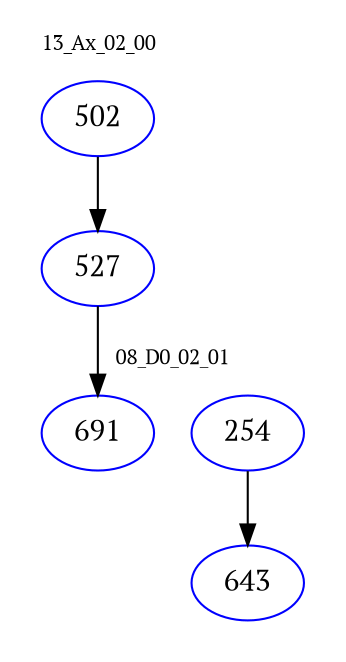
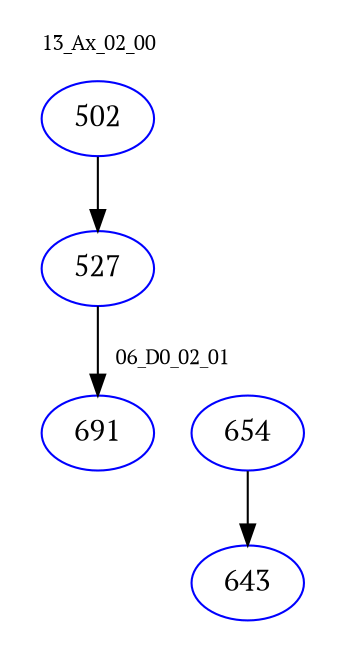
(173, 359) -> (173, 359)
(248, 433) -> (248, 433)
